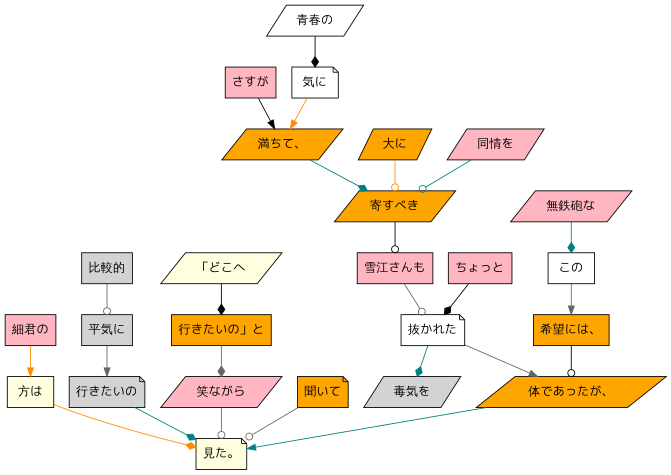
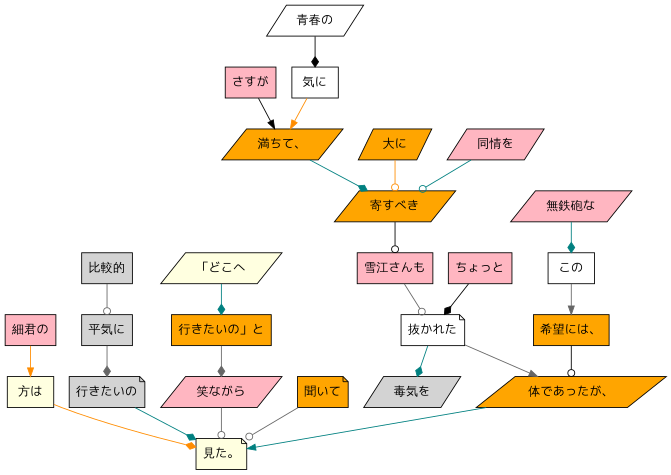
(315, 83) -> (315, 83)
(221, 294) -> (221, 294)
(107, 357) -> (107, 356)
